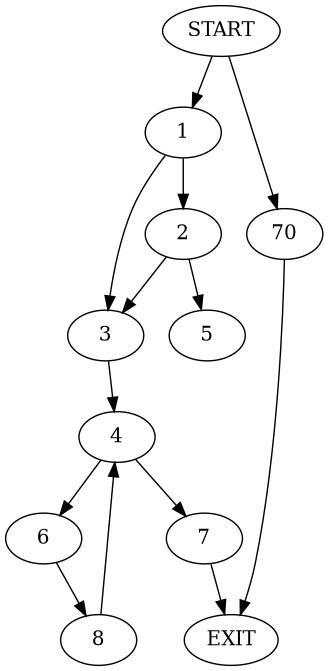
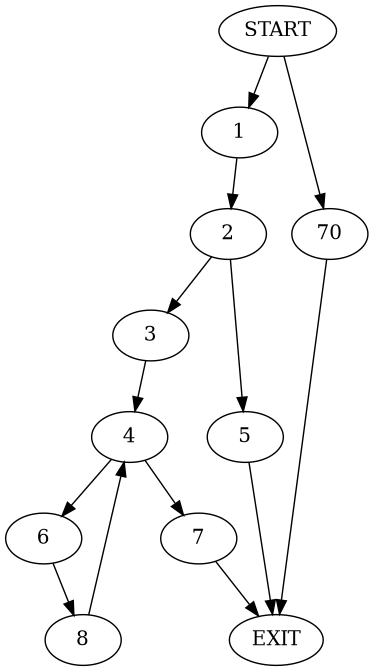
(128, 222) -> none
none -> (260, 531)
